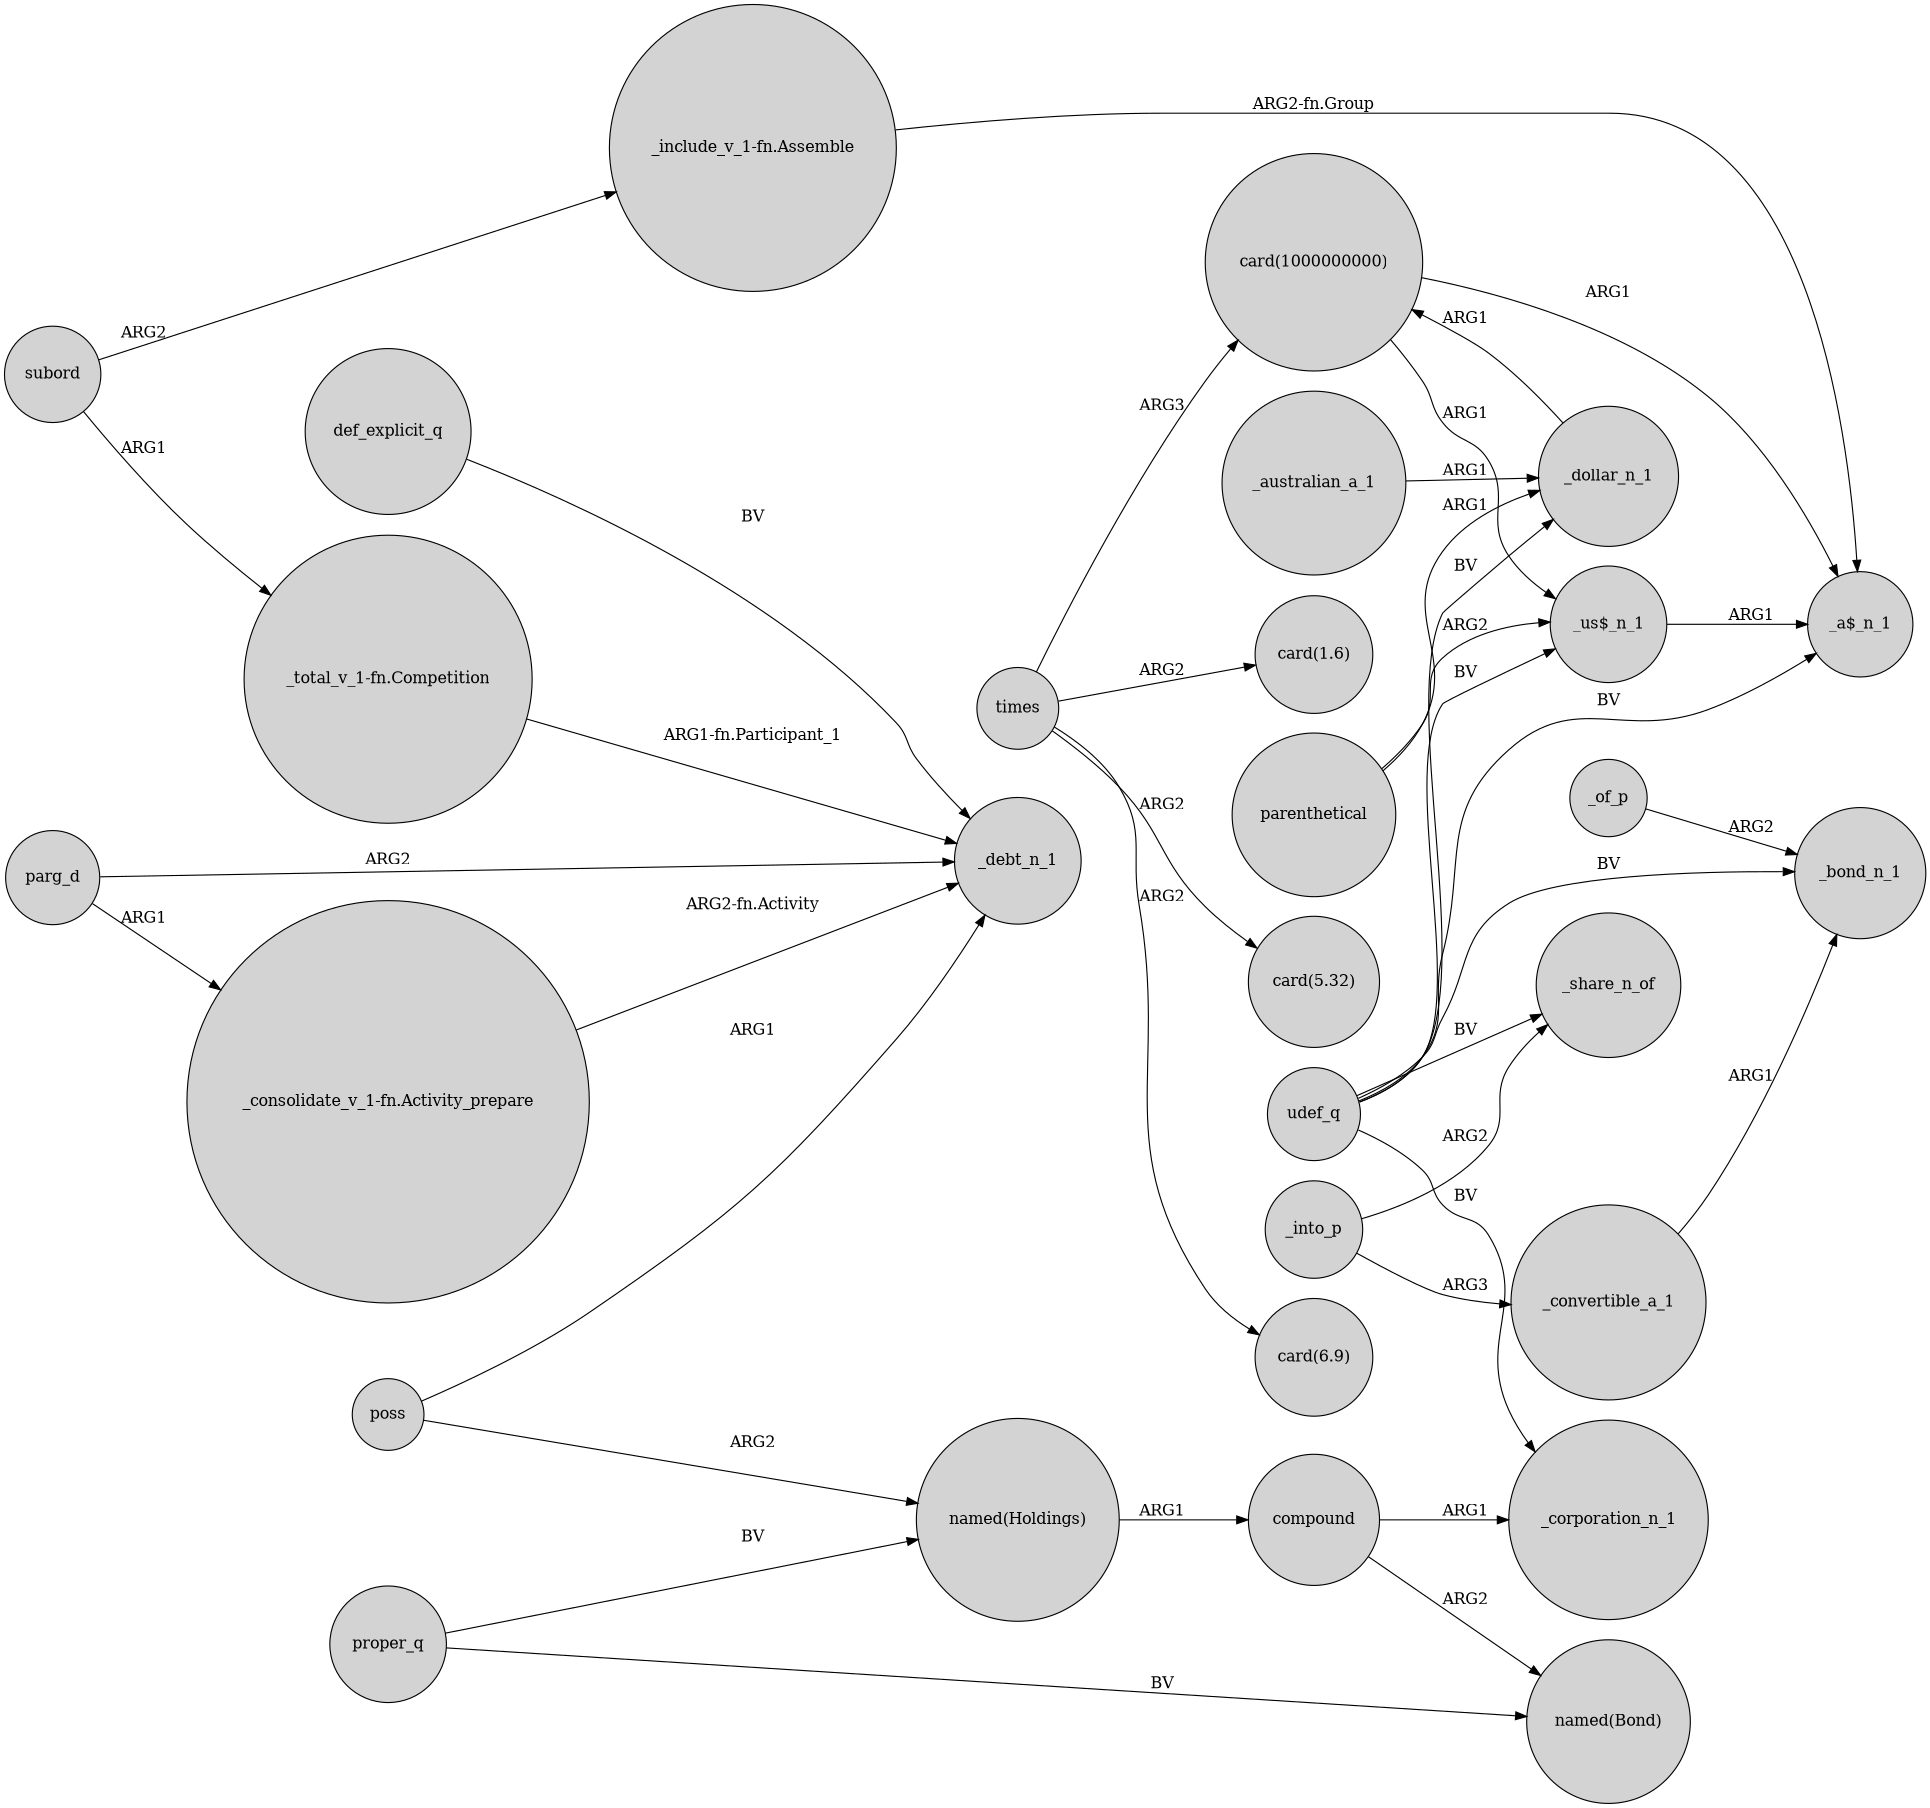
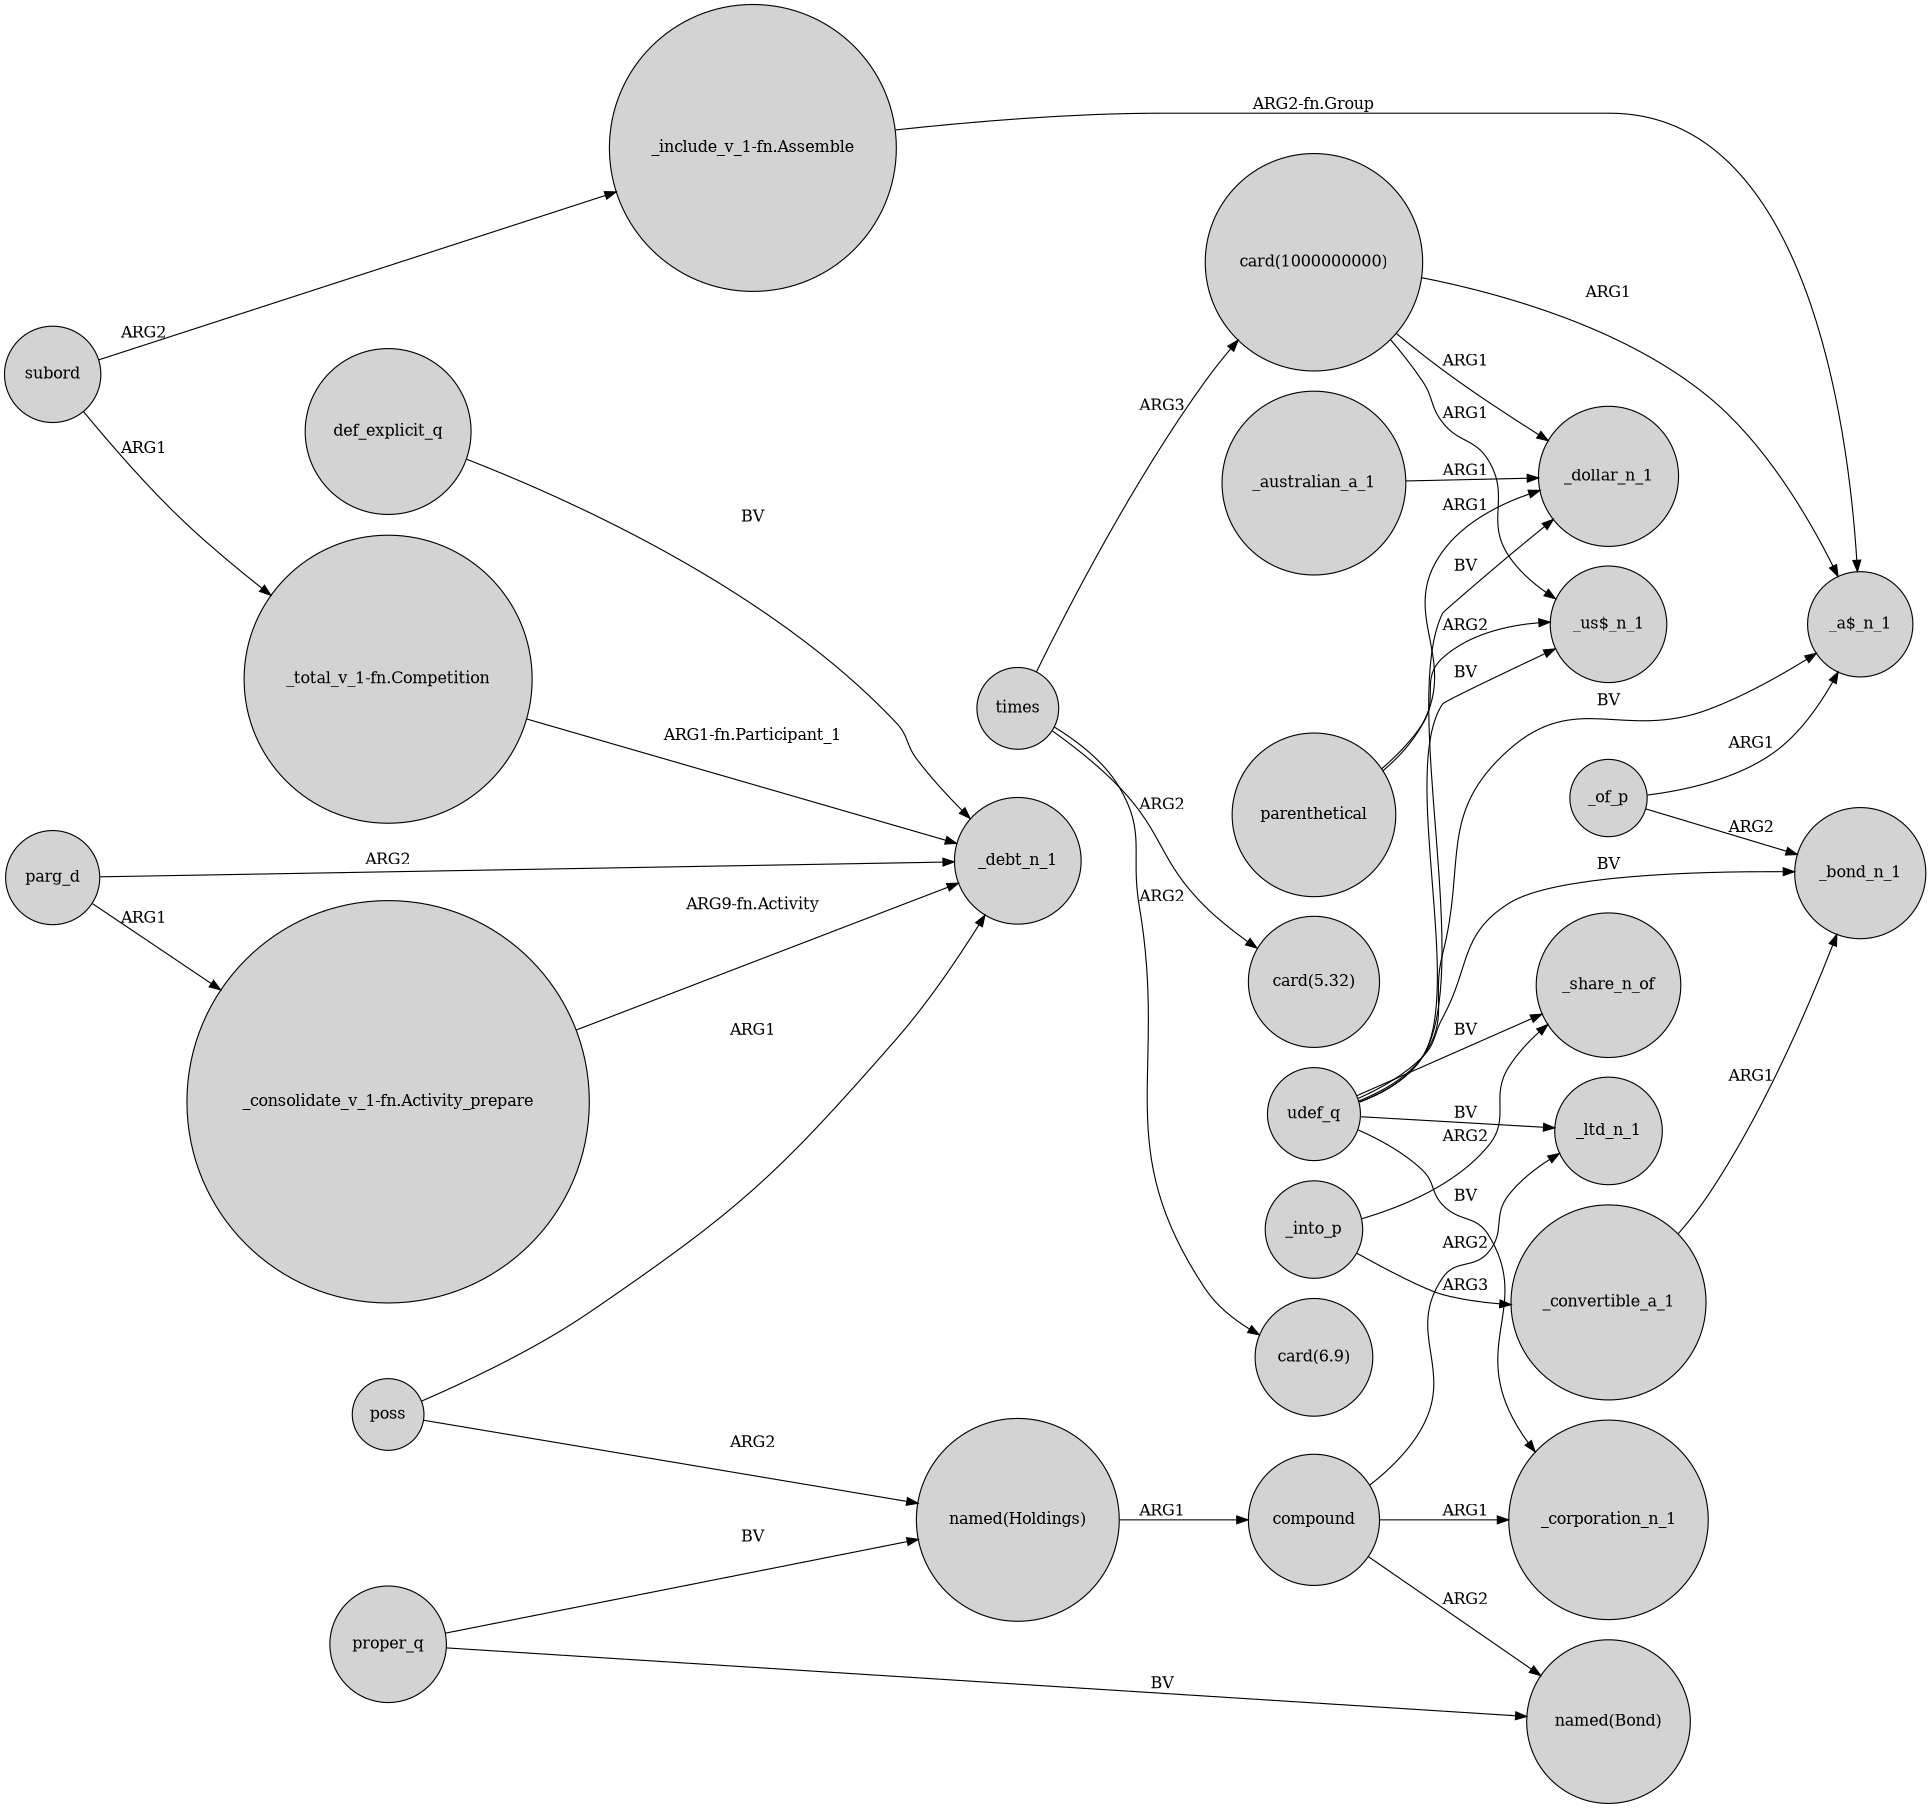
(1499, 361) -> (1466, 386)
(1732, 624) -> (1756, 764)
(1314, 655) -> none
(753, 905) -> (753, 905)
none -> (1609, 1131)
